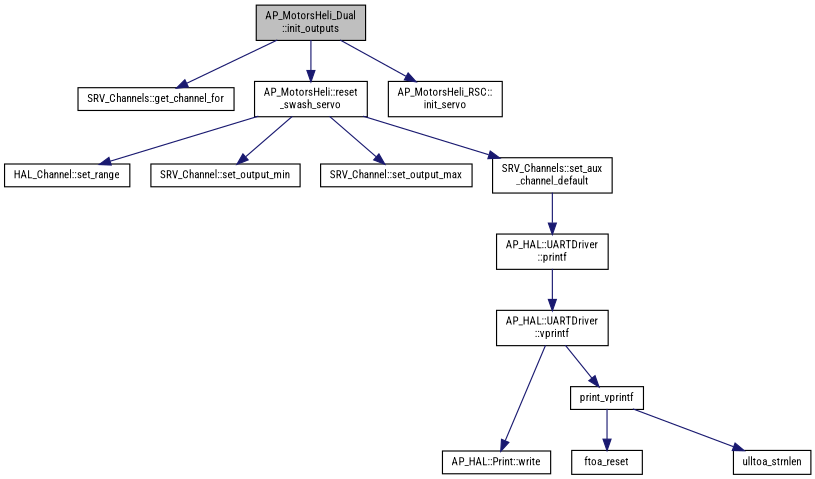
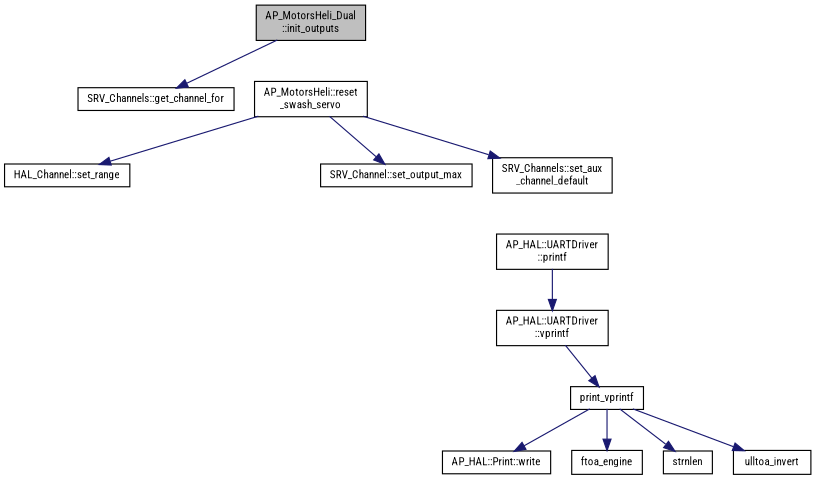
(311, 55) -> none
(445, 99) -> none
(226, 175) -> none
(552, 208) -> none
(525, 393) -> (557, 427)
(607, 462) -> (607, 462)
none -> (688, 462)
(772, 462) -> (772, 462)
